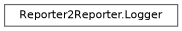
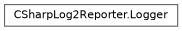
(91, 15) -> (91, 15)
